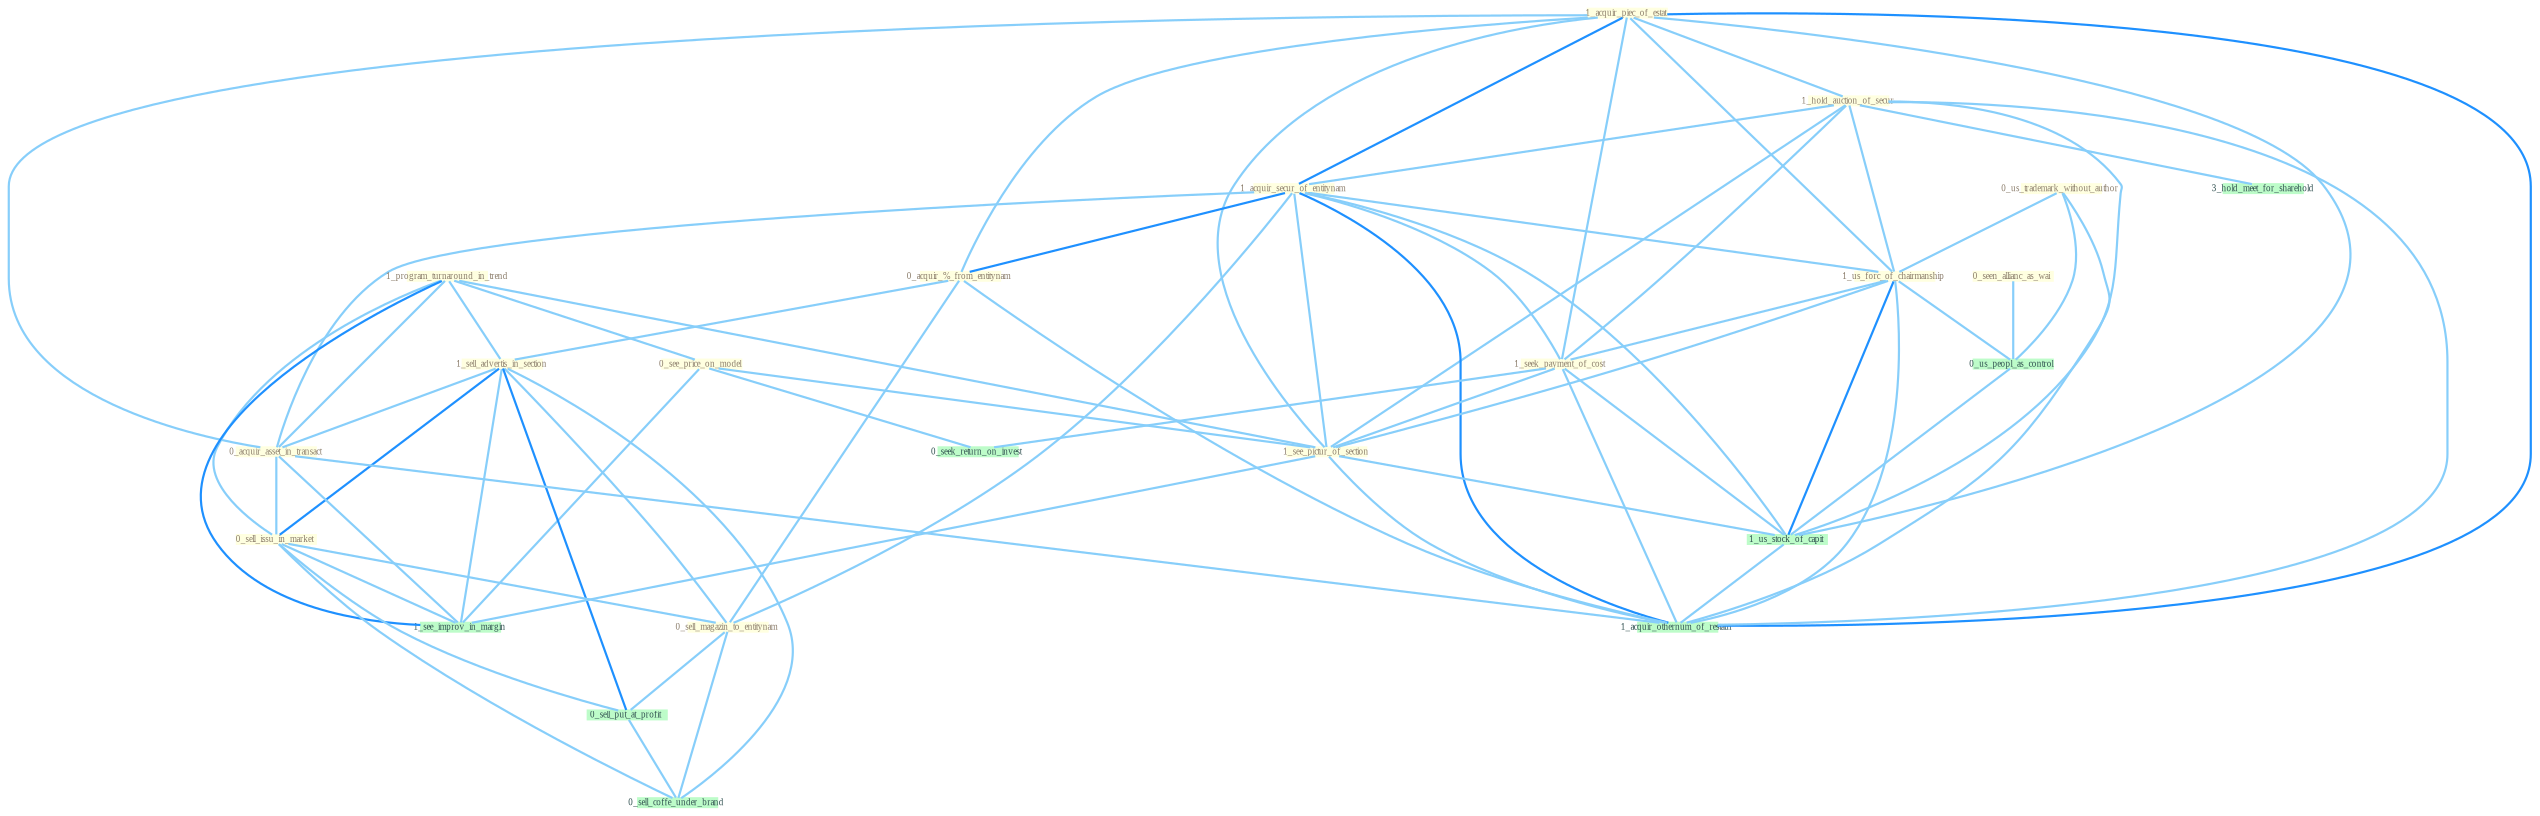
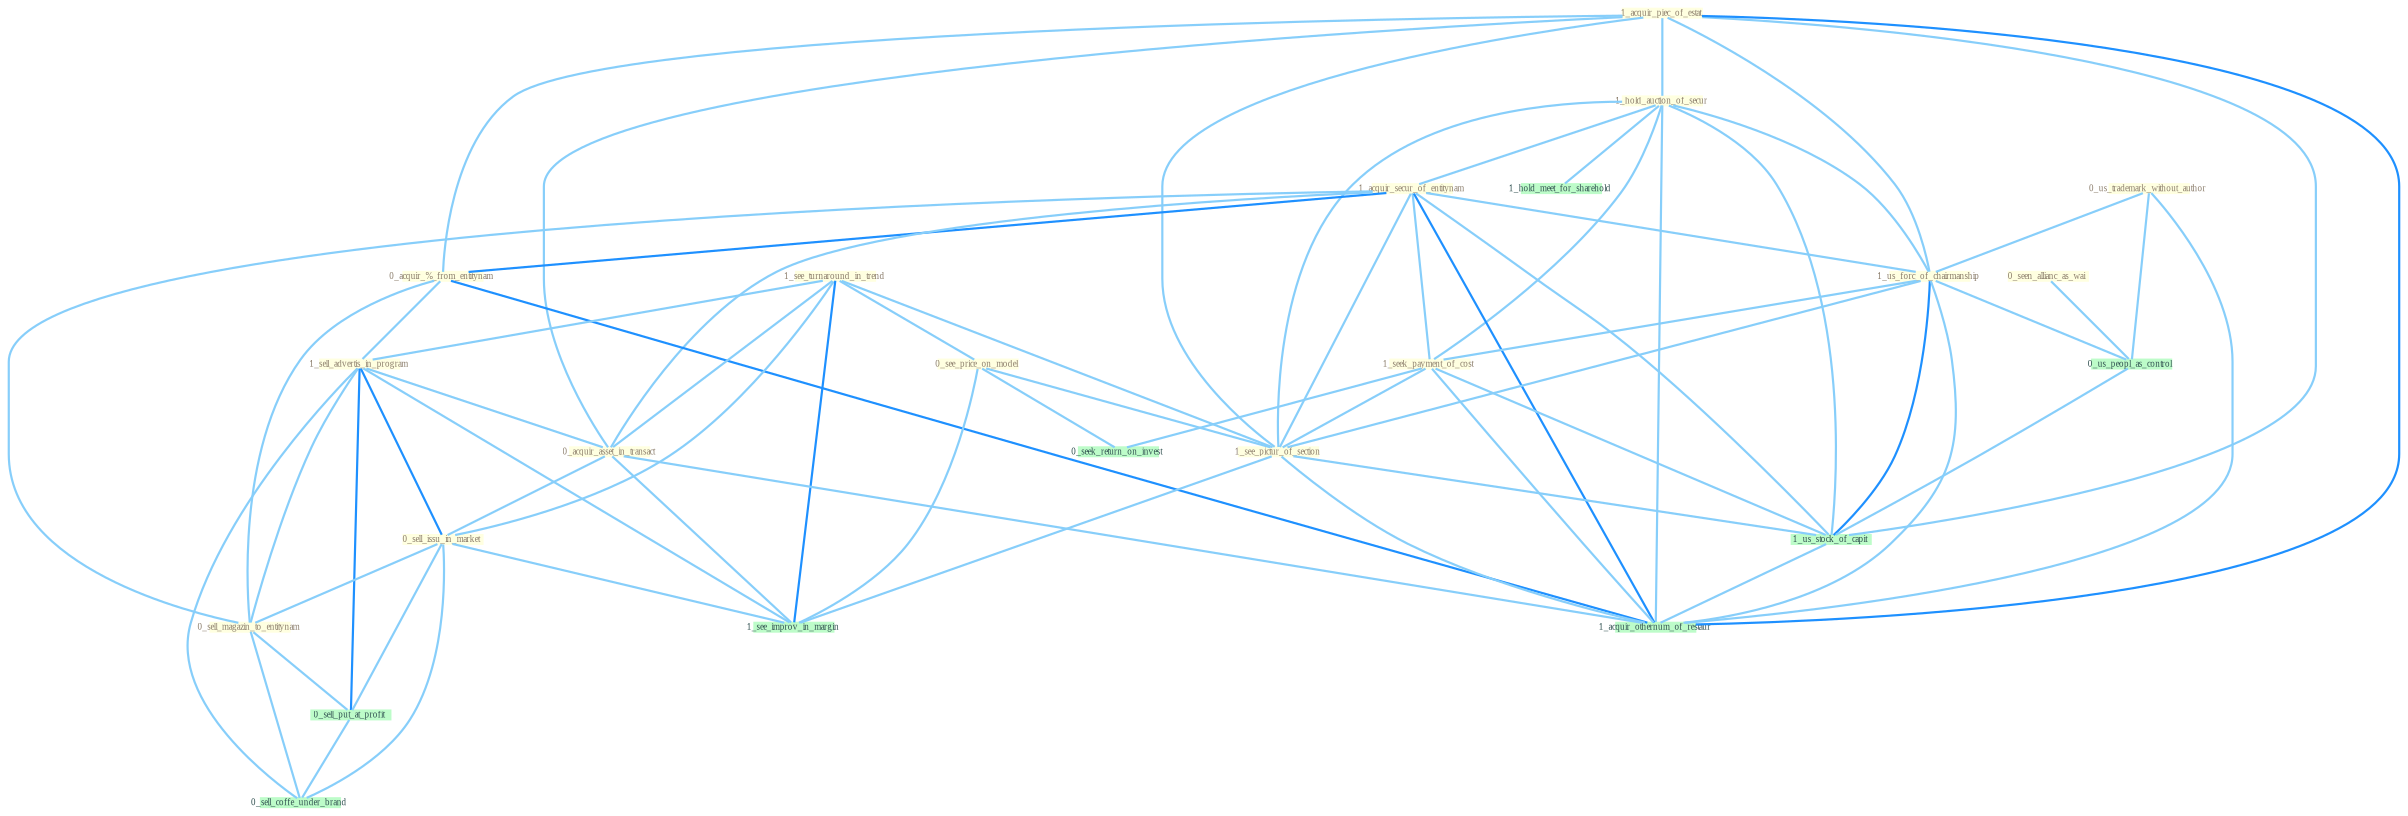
(1461, 101) -> none
(1594, 188) -> none
(2263, 189) -> (1561, 189)
(447, 276) -> (836, 276)
(502, 364) -> (360, 364)
(1298, 490) -> (1049, 453)
